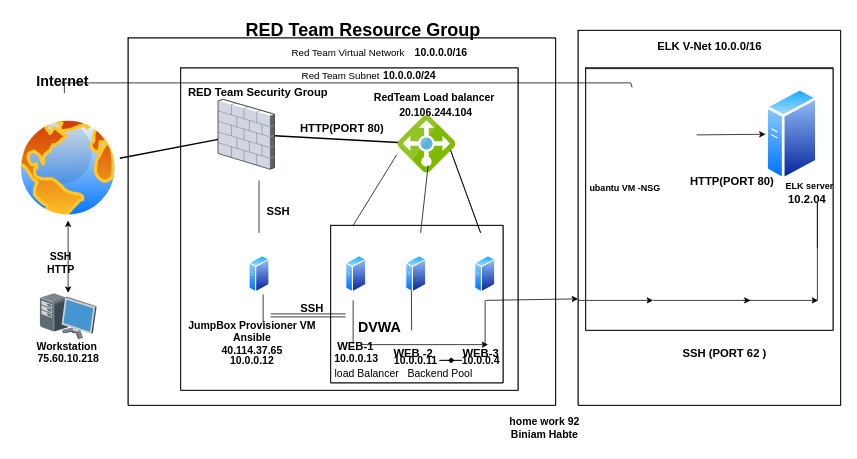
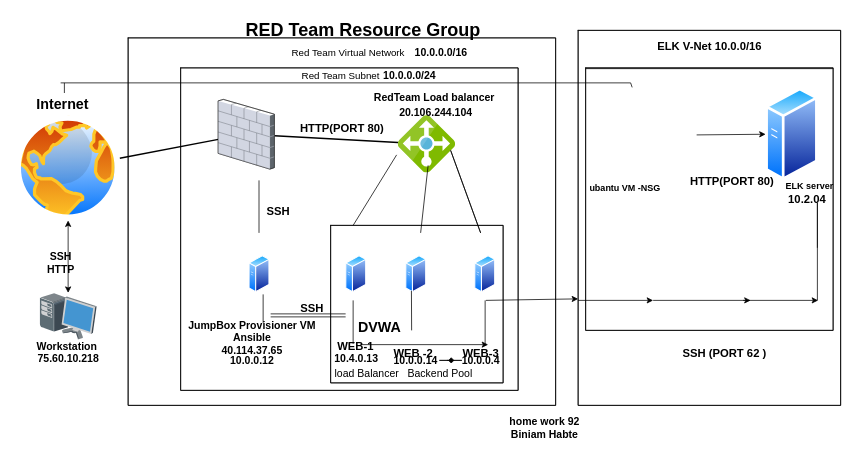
(64, 82) -> (64, 104)
(259, 92) -> none
(356, 359) -> (356, 359)
(417, 360) -> (417, 360)
